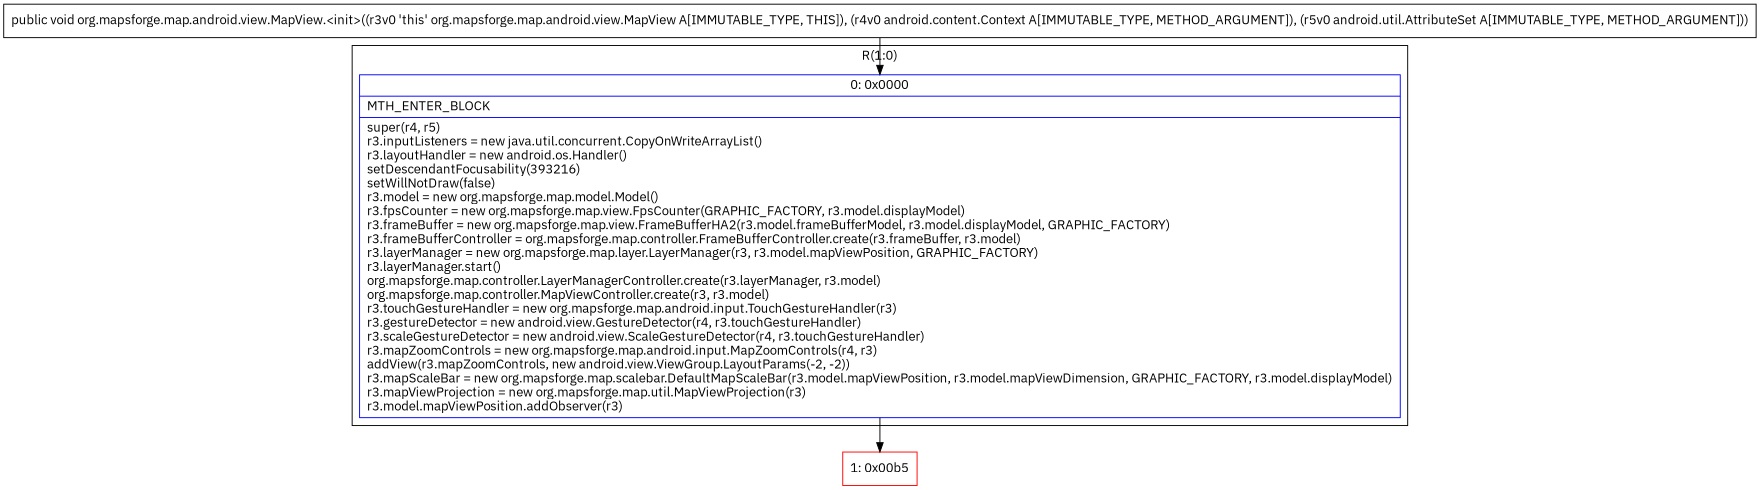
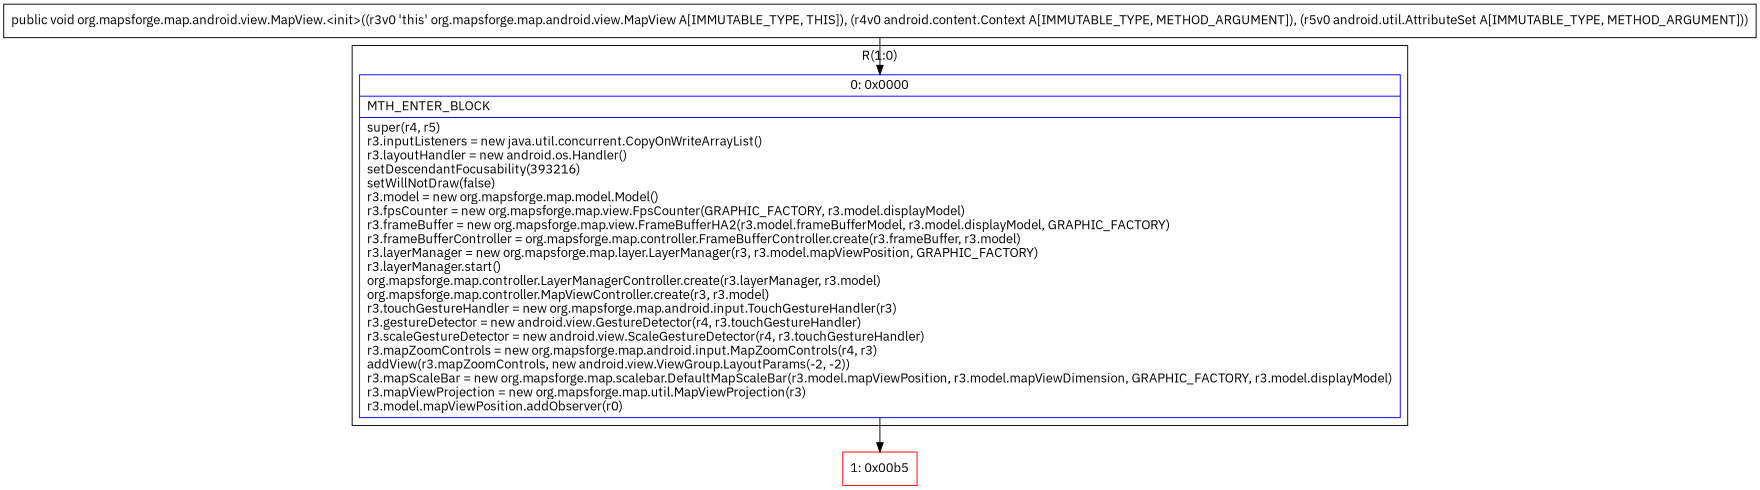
(495, 407) -> (495, 407)
